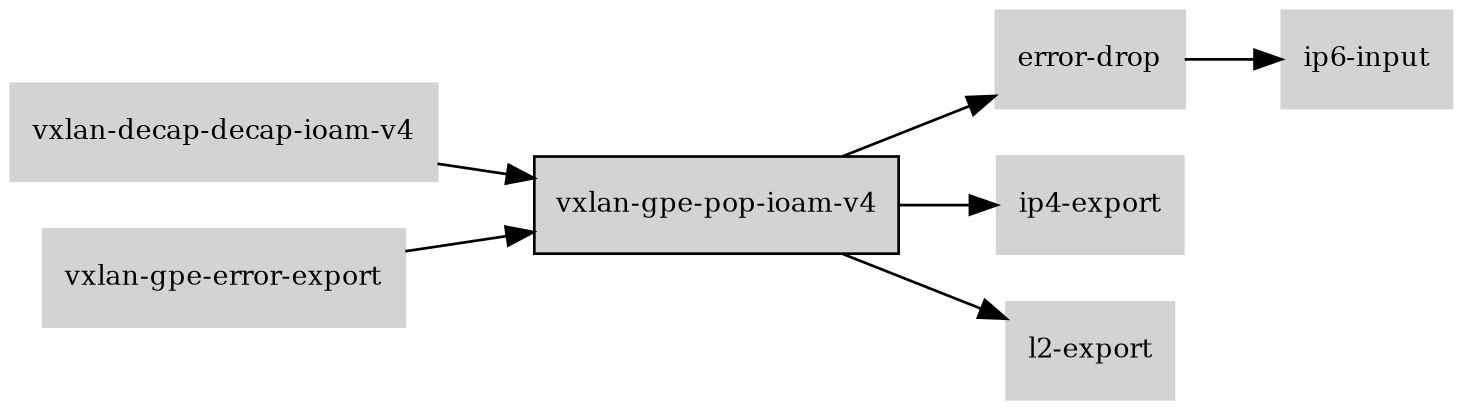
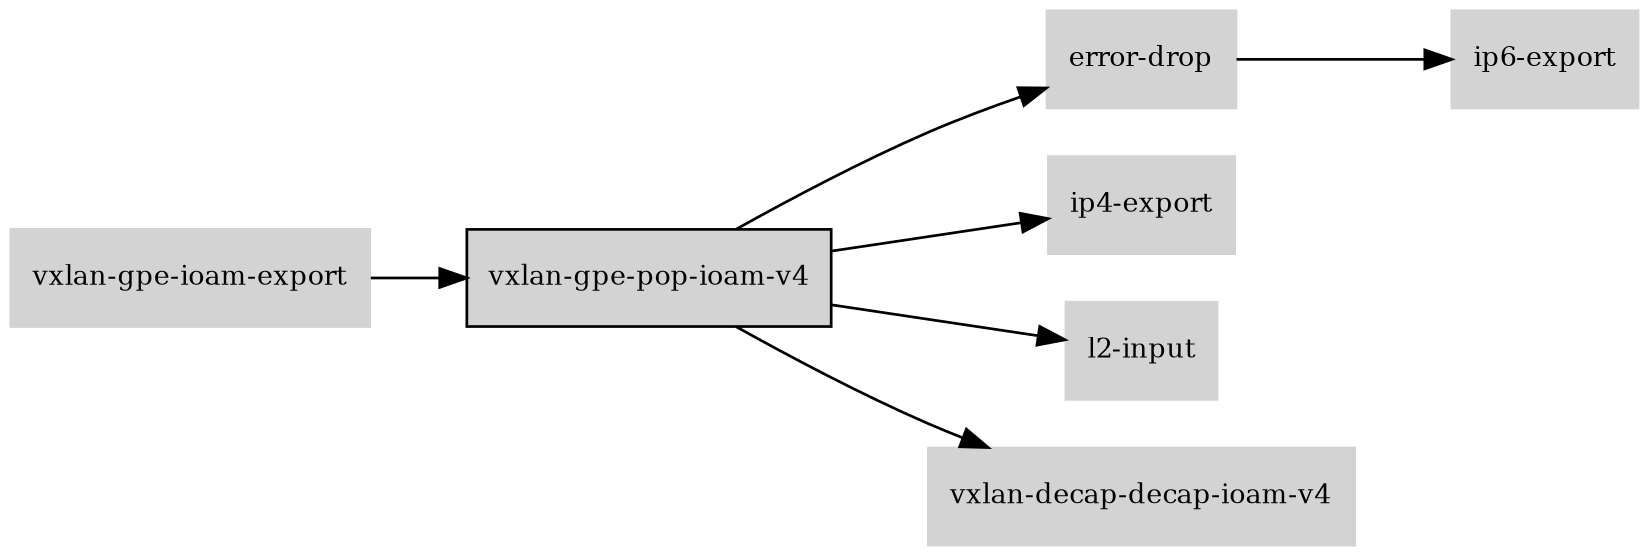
(1367, 59) -> (1545, 59)
(472, 169) -> (848, 386)
(224, 278) -> (190, 278)
(1090, 351) -> (1142, 351)
